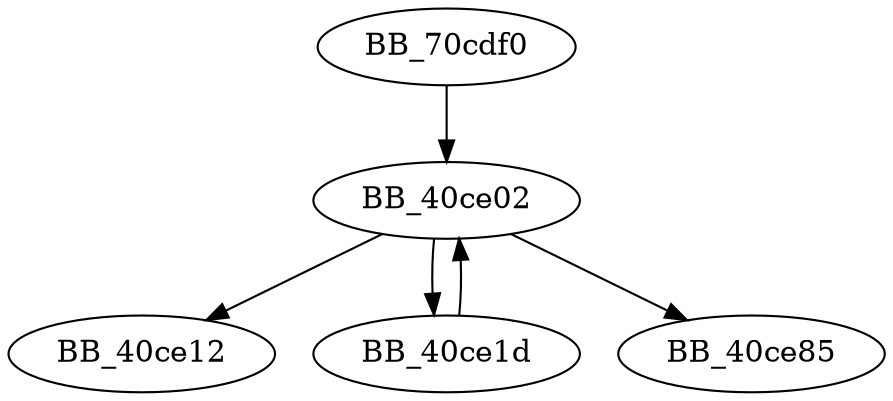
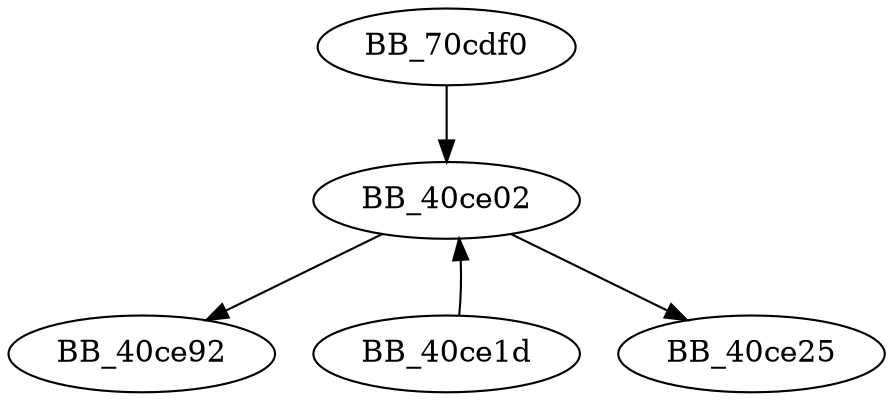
(432, 266) -> none
(142, 354) -> (142, 354)
(752, 354) -> (752, 354)
